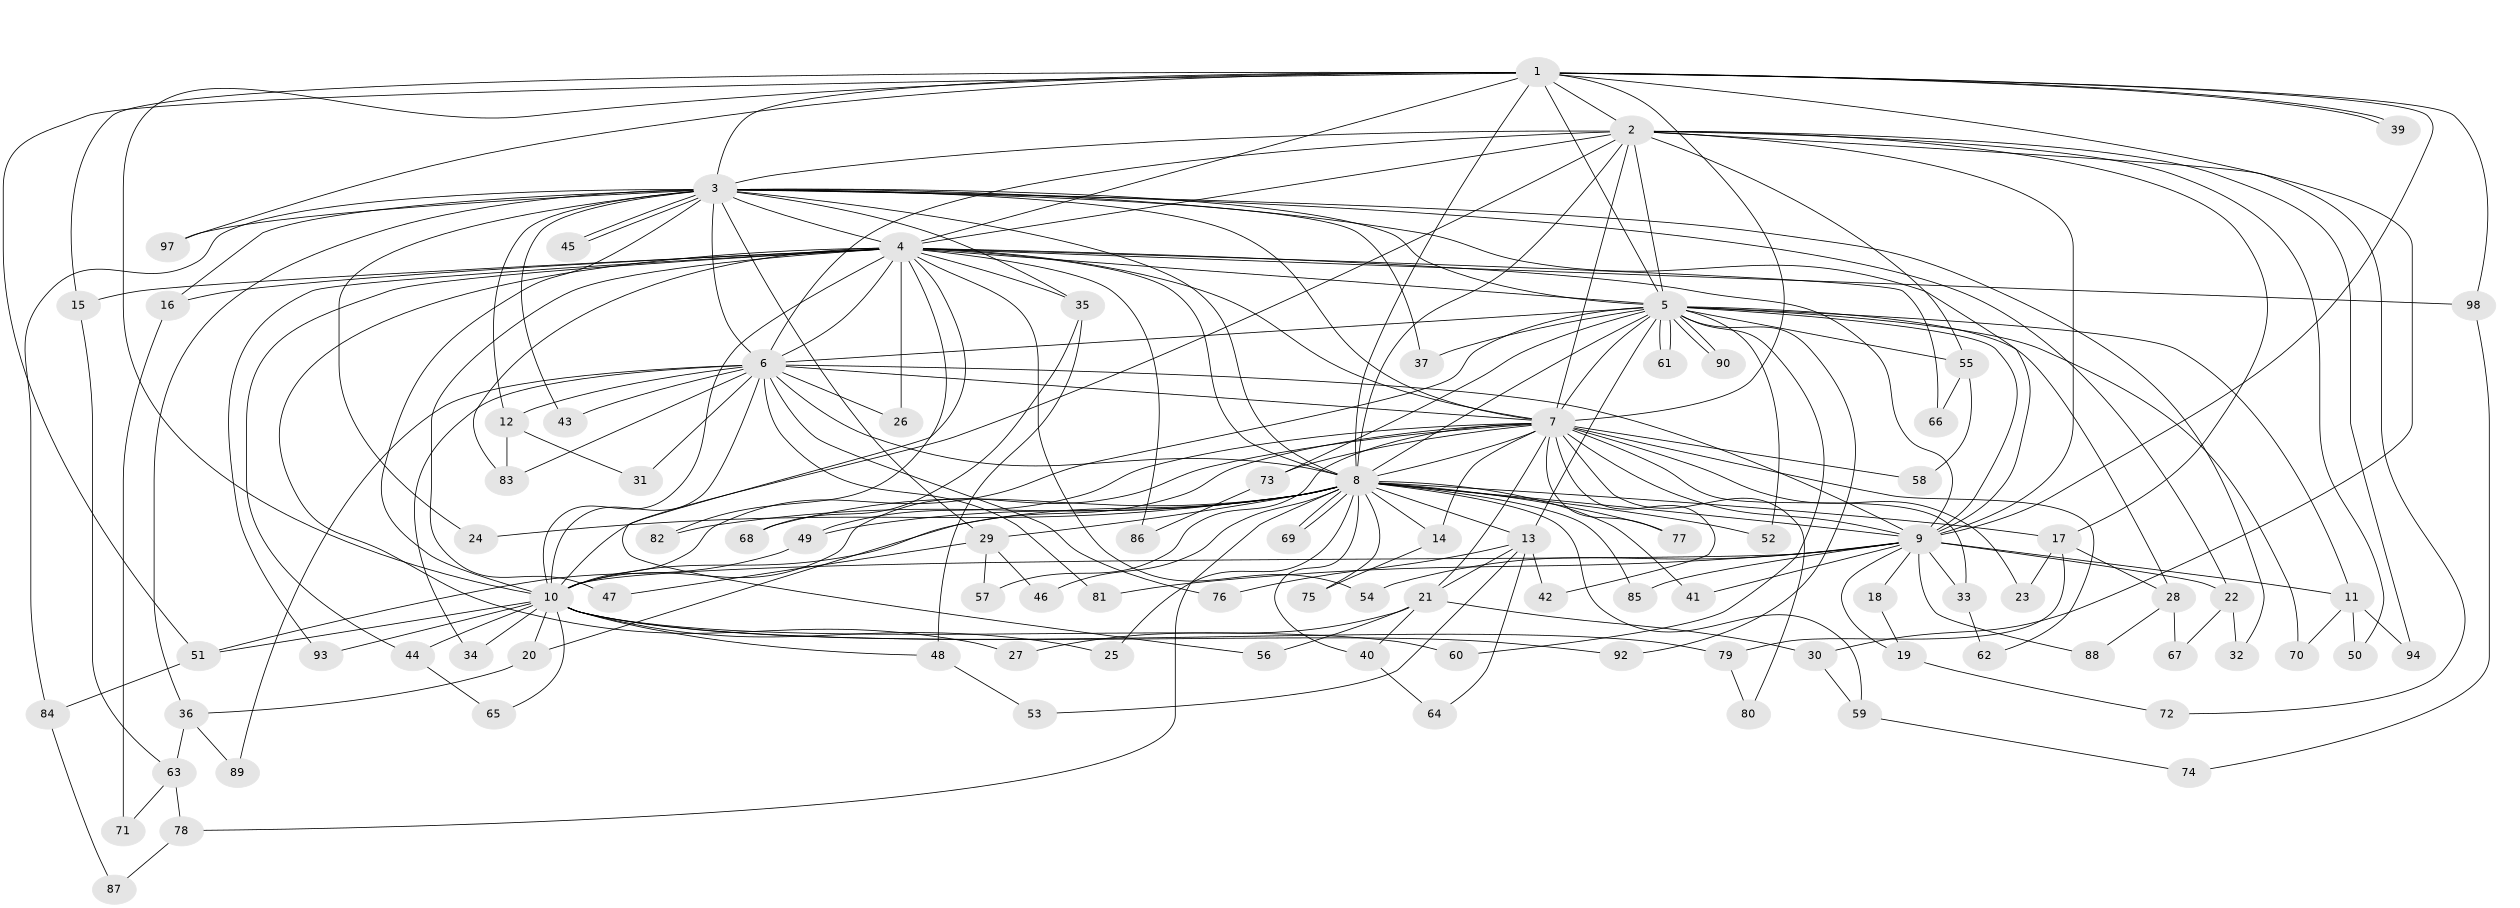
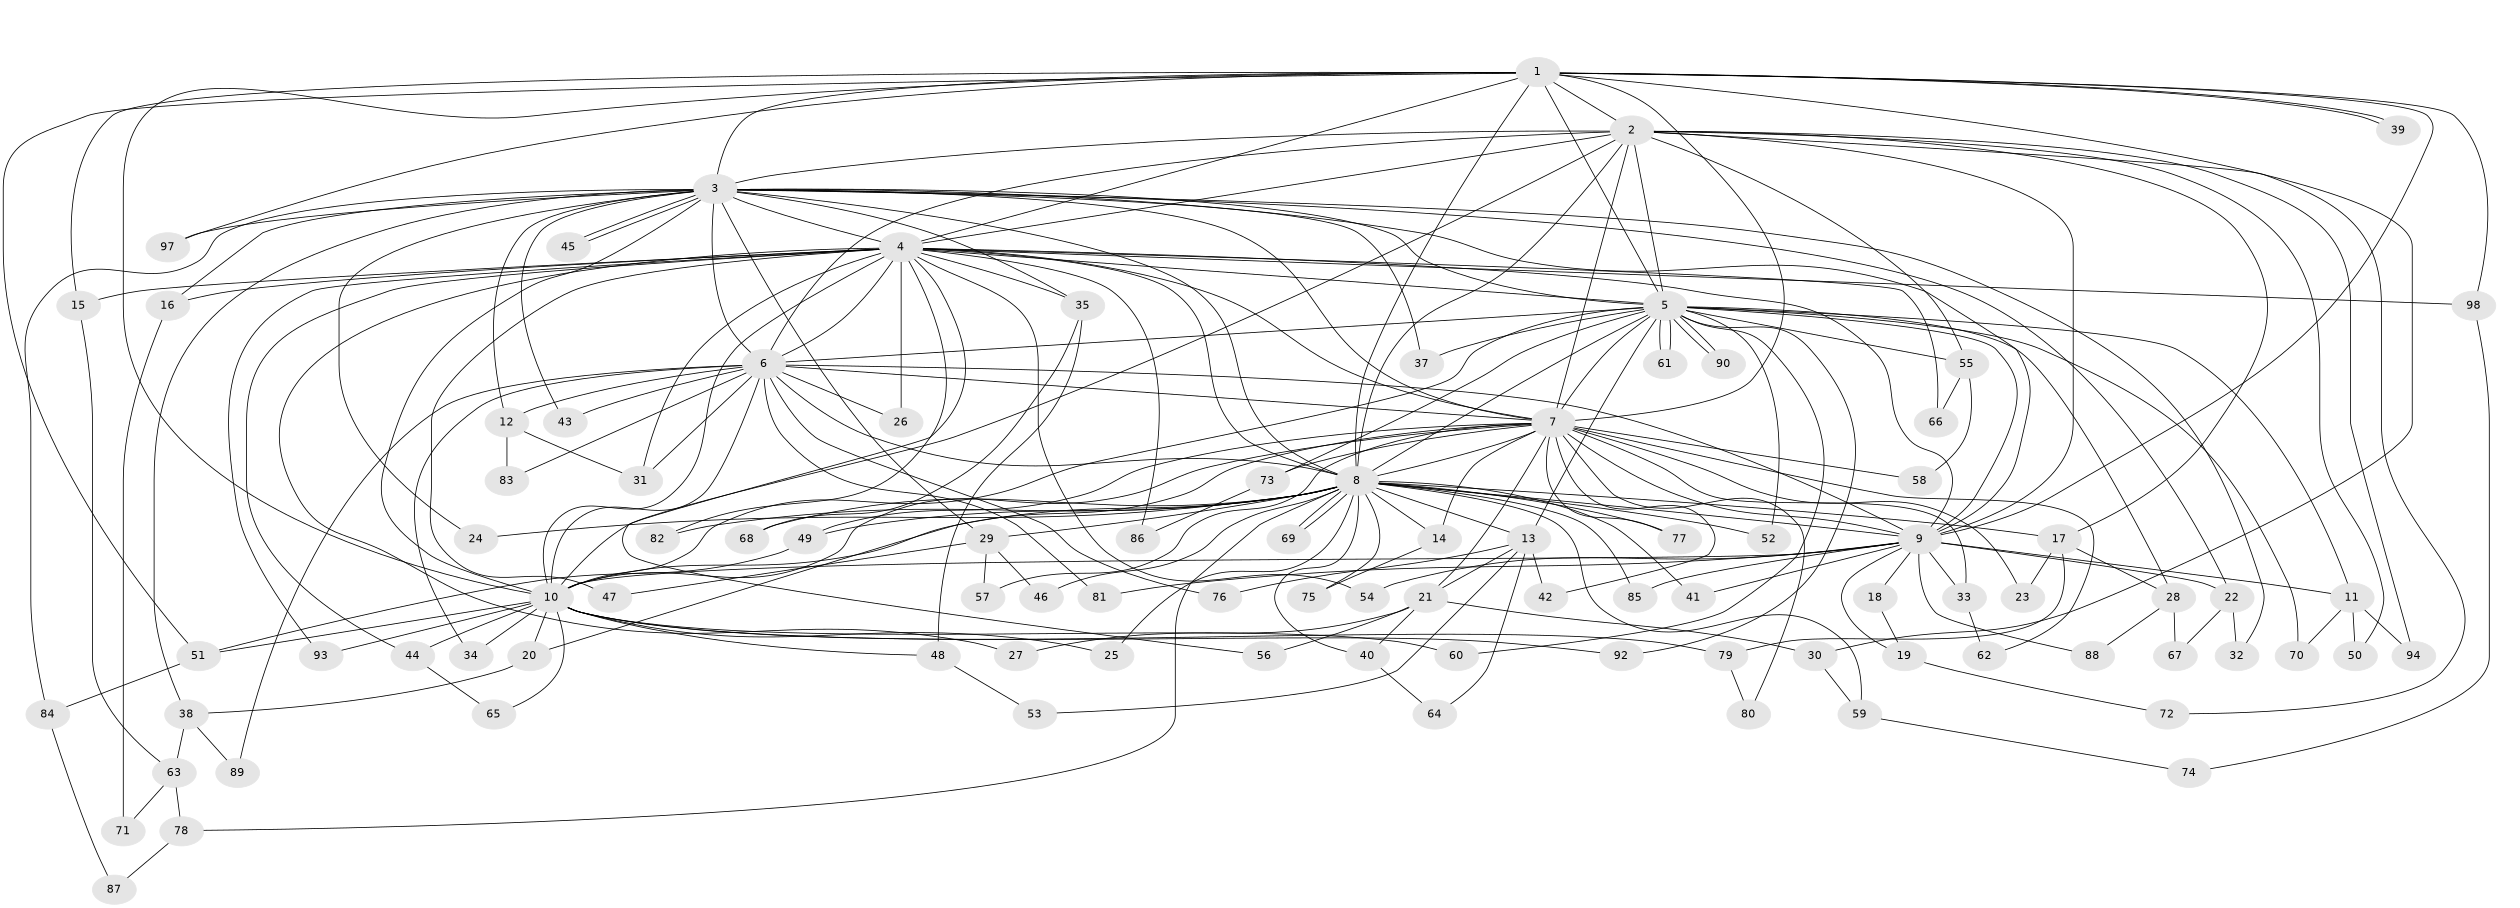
(627, 295) -> (735, 319)
(187, 715) -> (187, 715)
